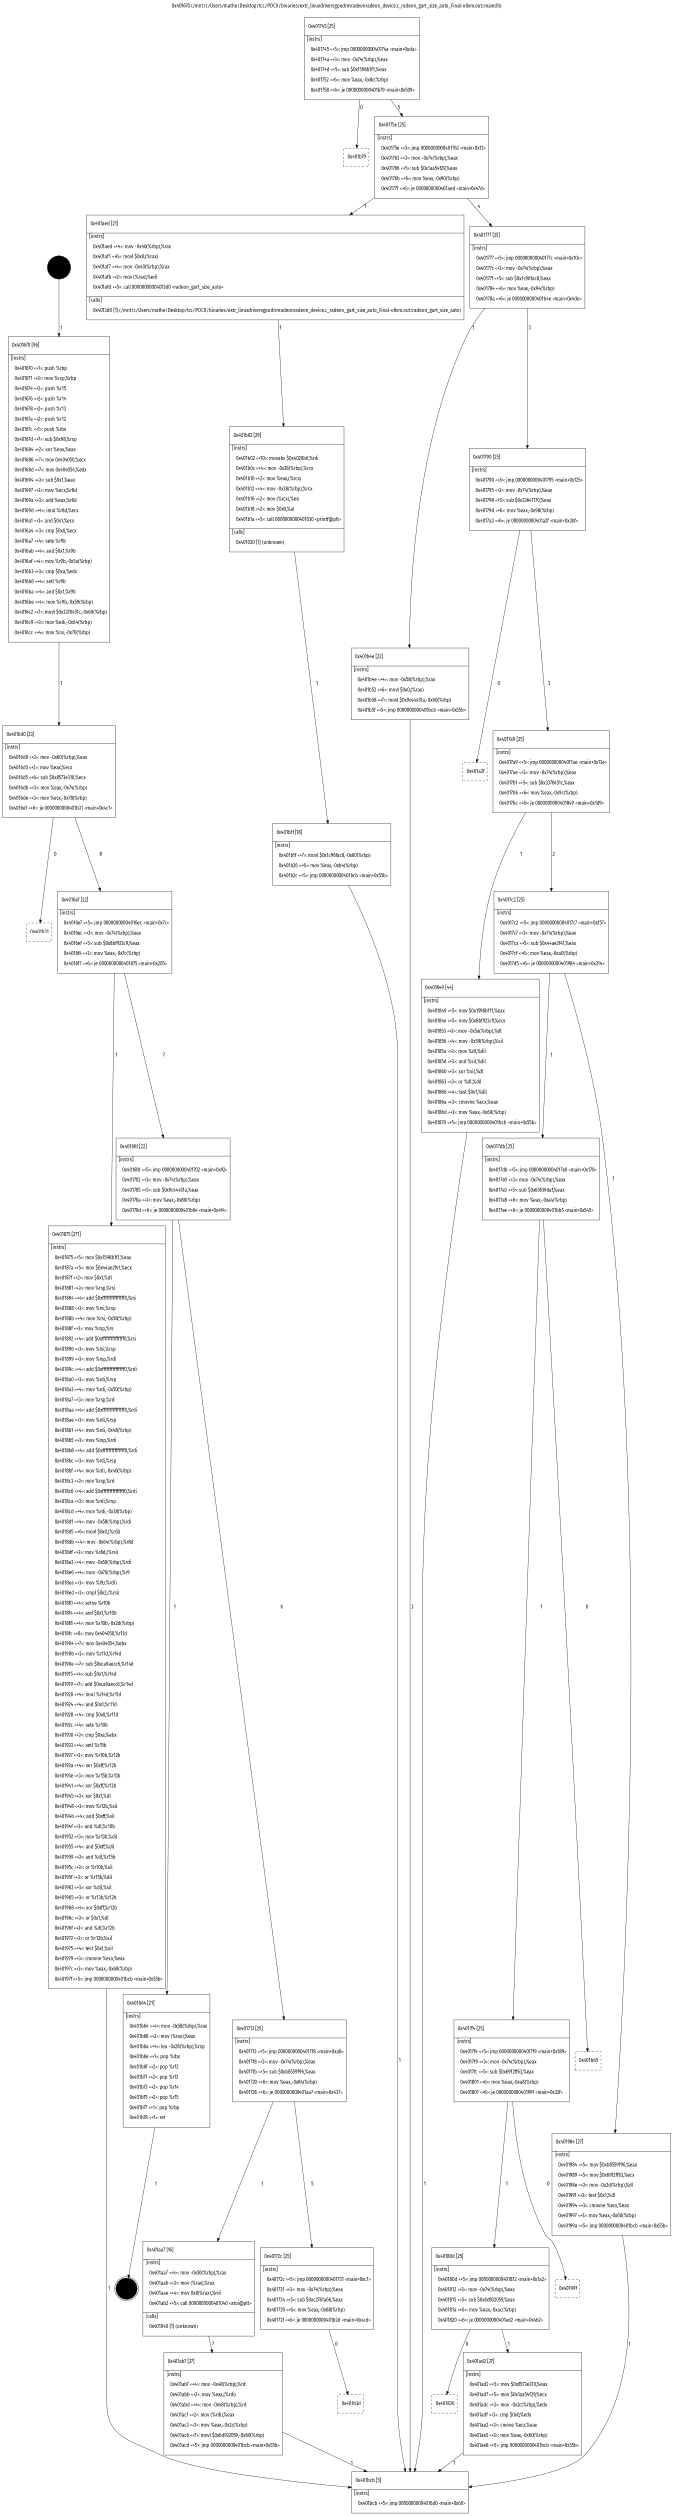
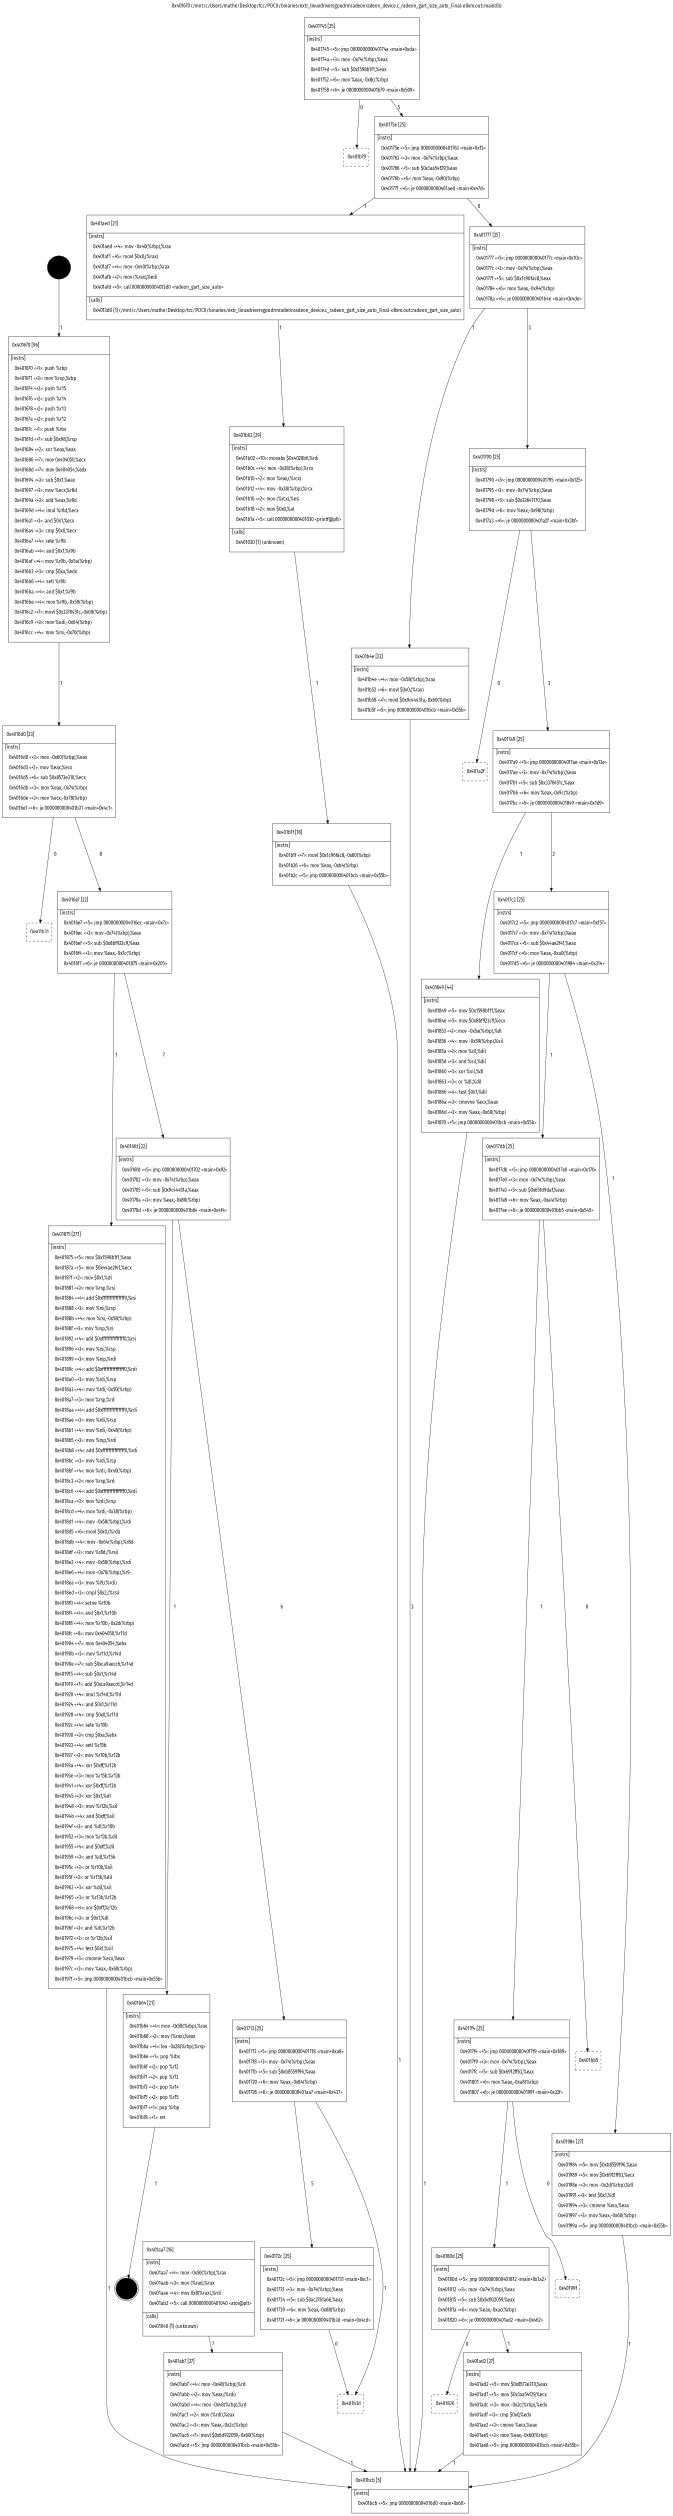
(479, 207) -> (479, 207)
(246, 2170) -> (377, 2242)
